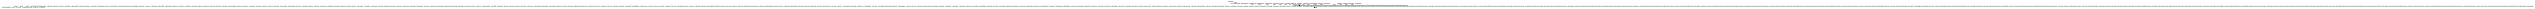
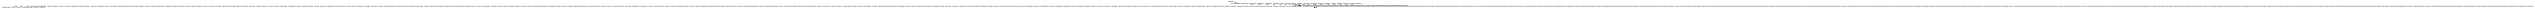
none -> (1333, 4)
